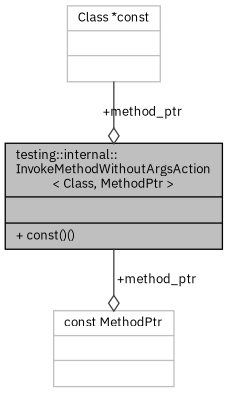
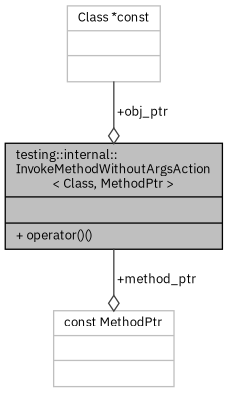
(141, 113) -> (141, 113)
(46, 236) -> (54, 236)
